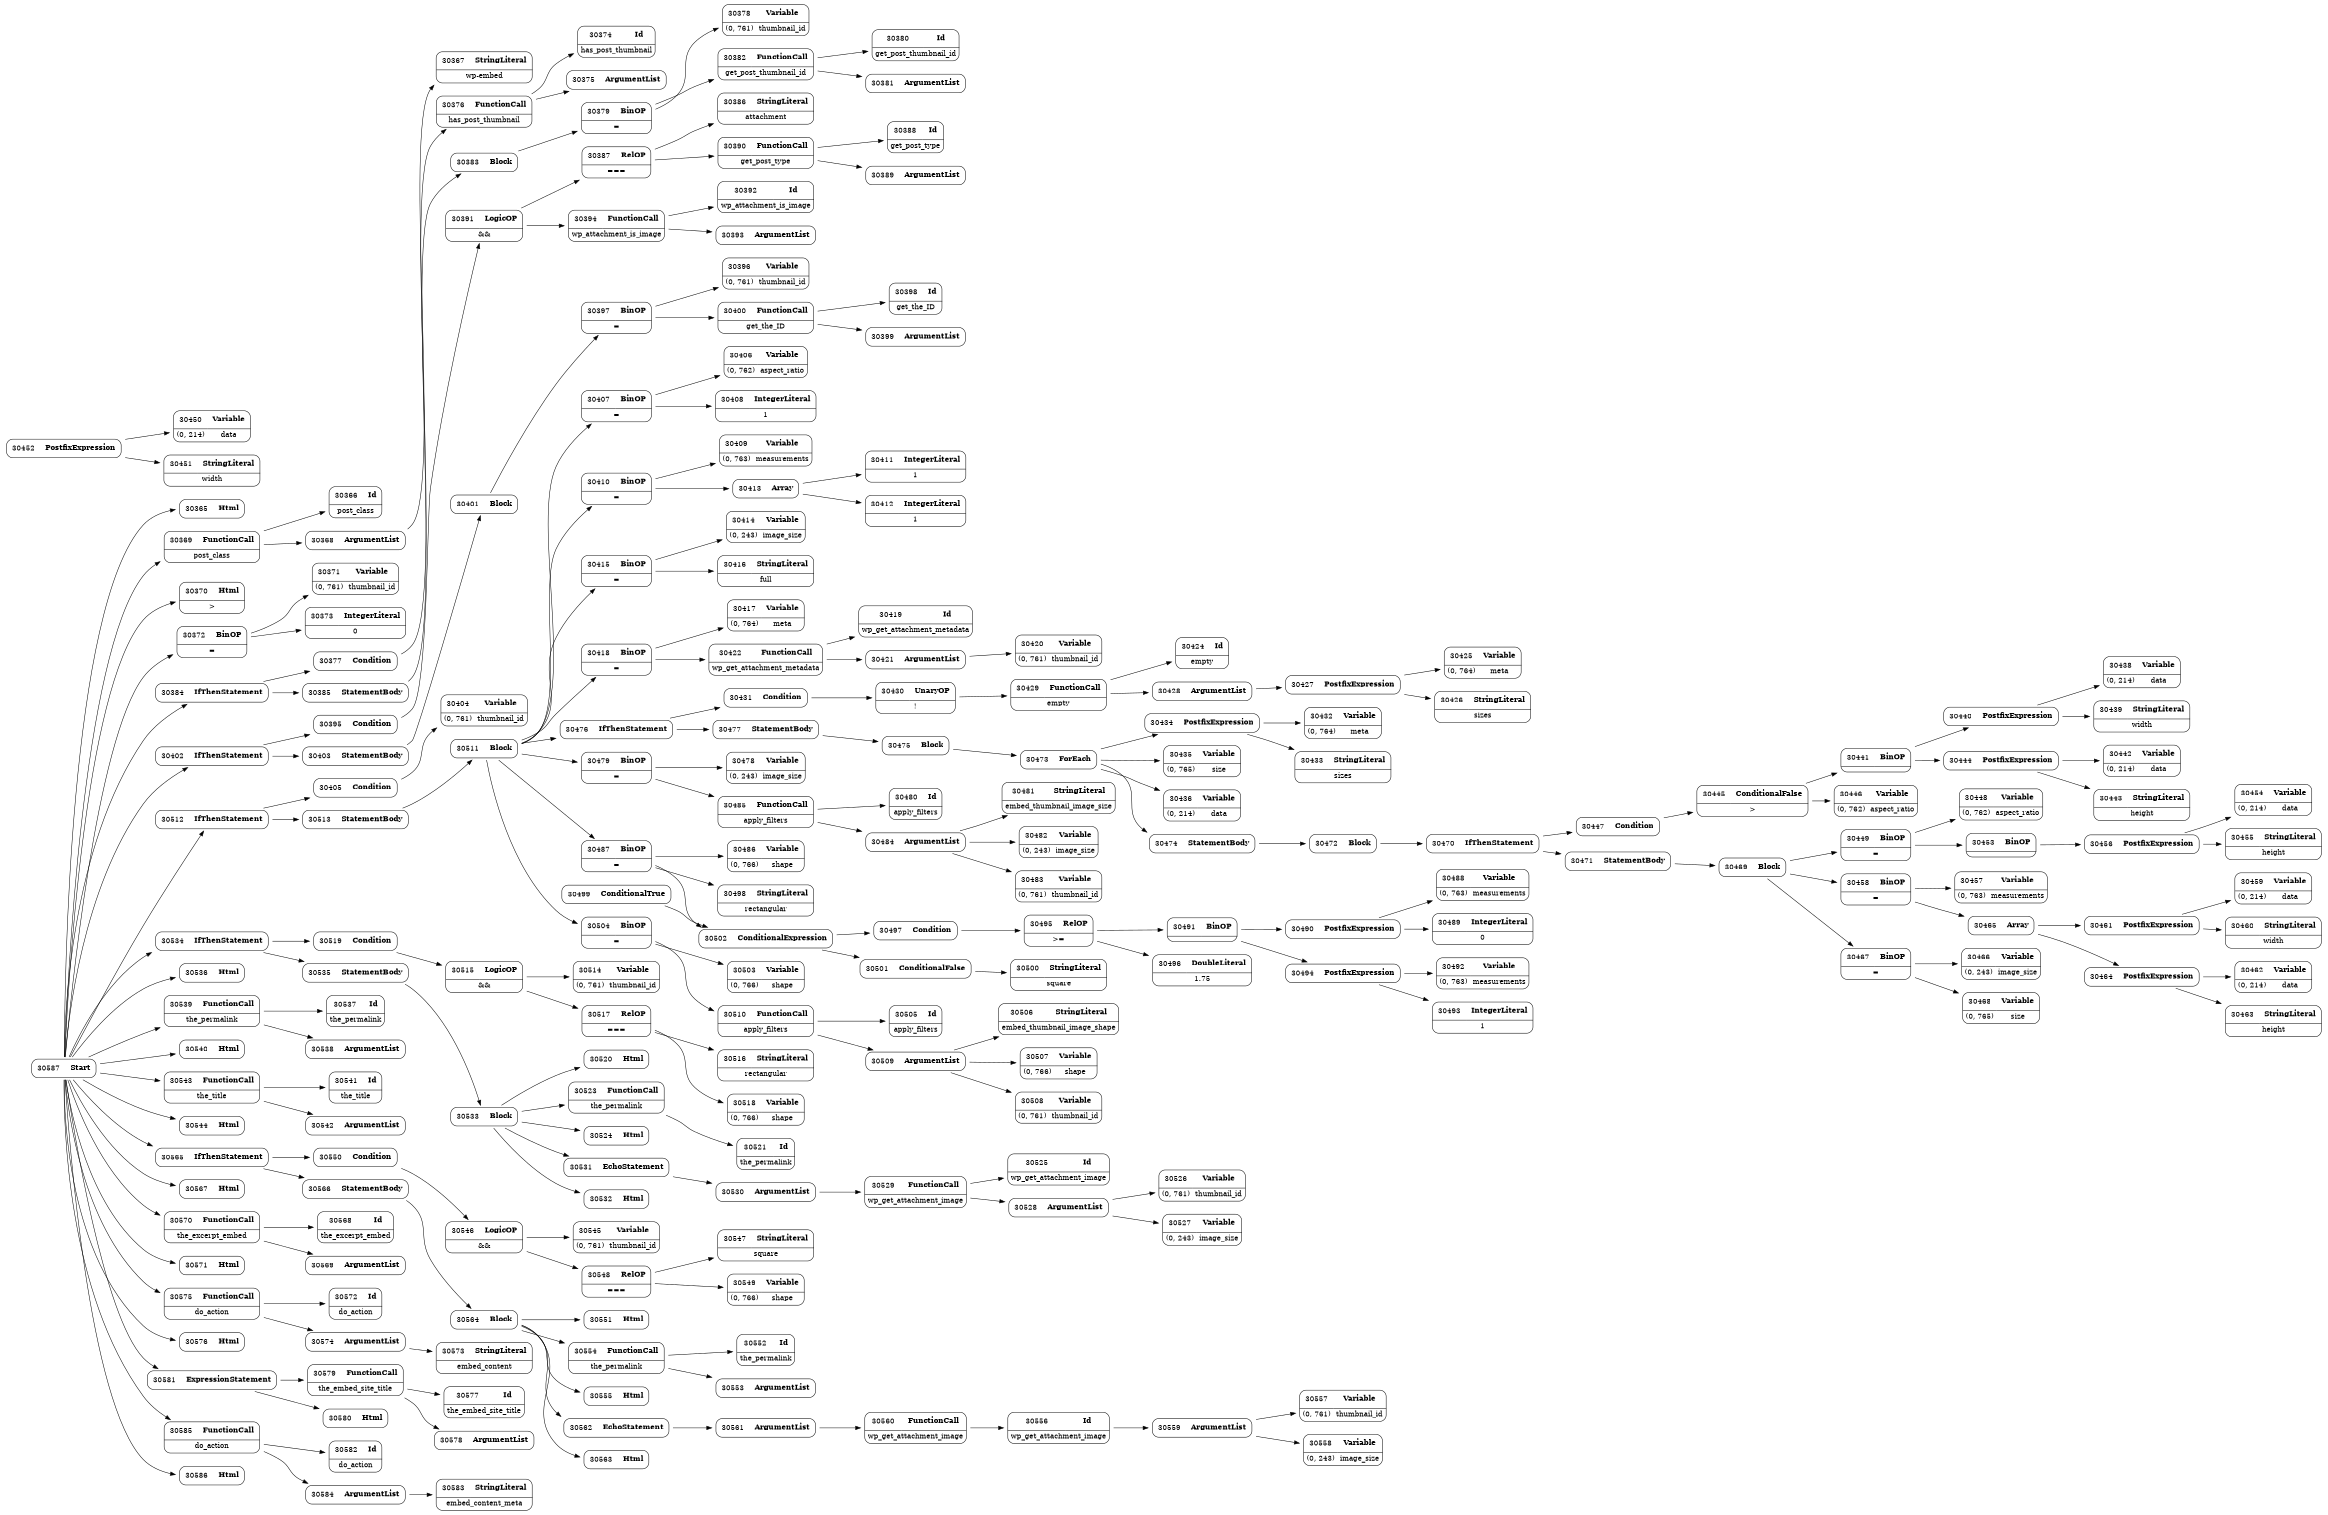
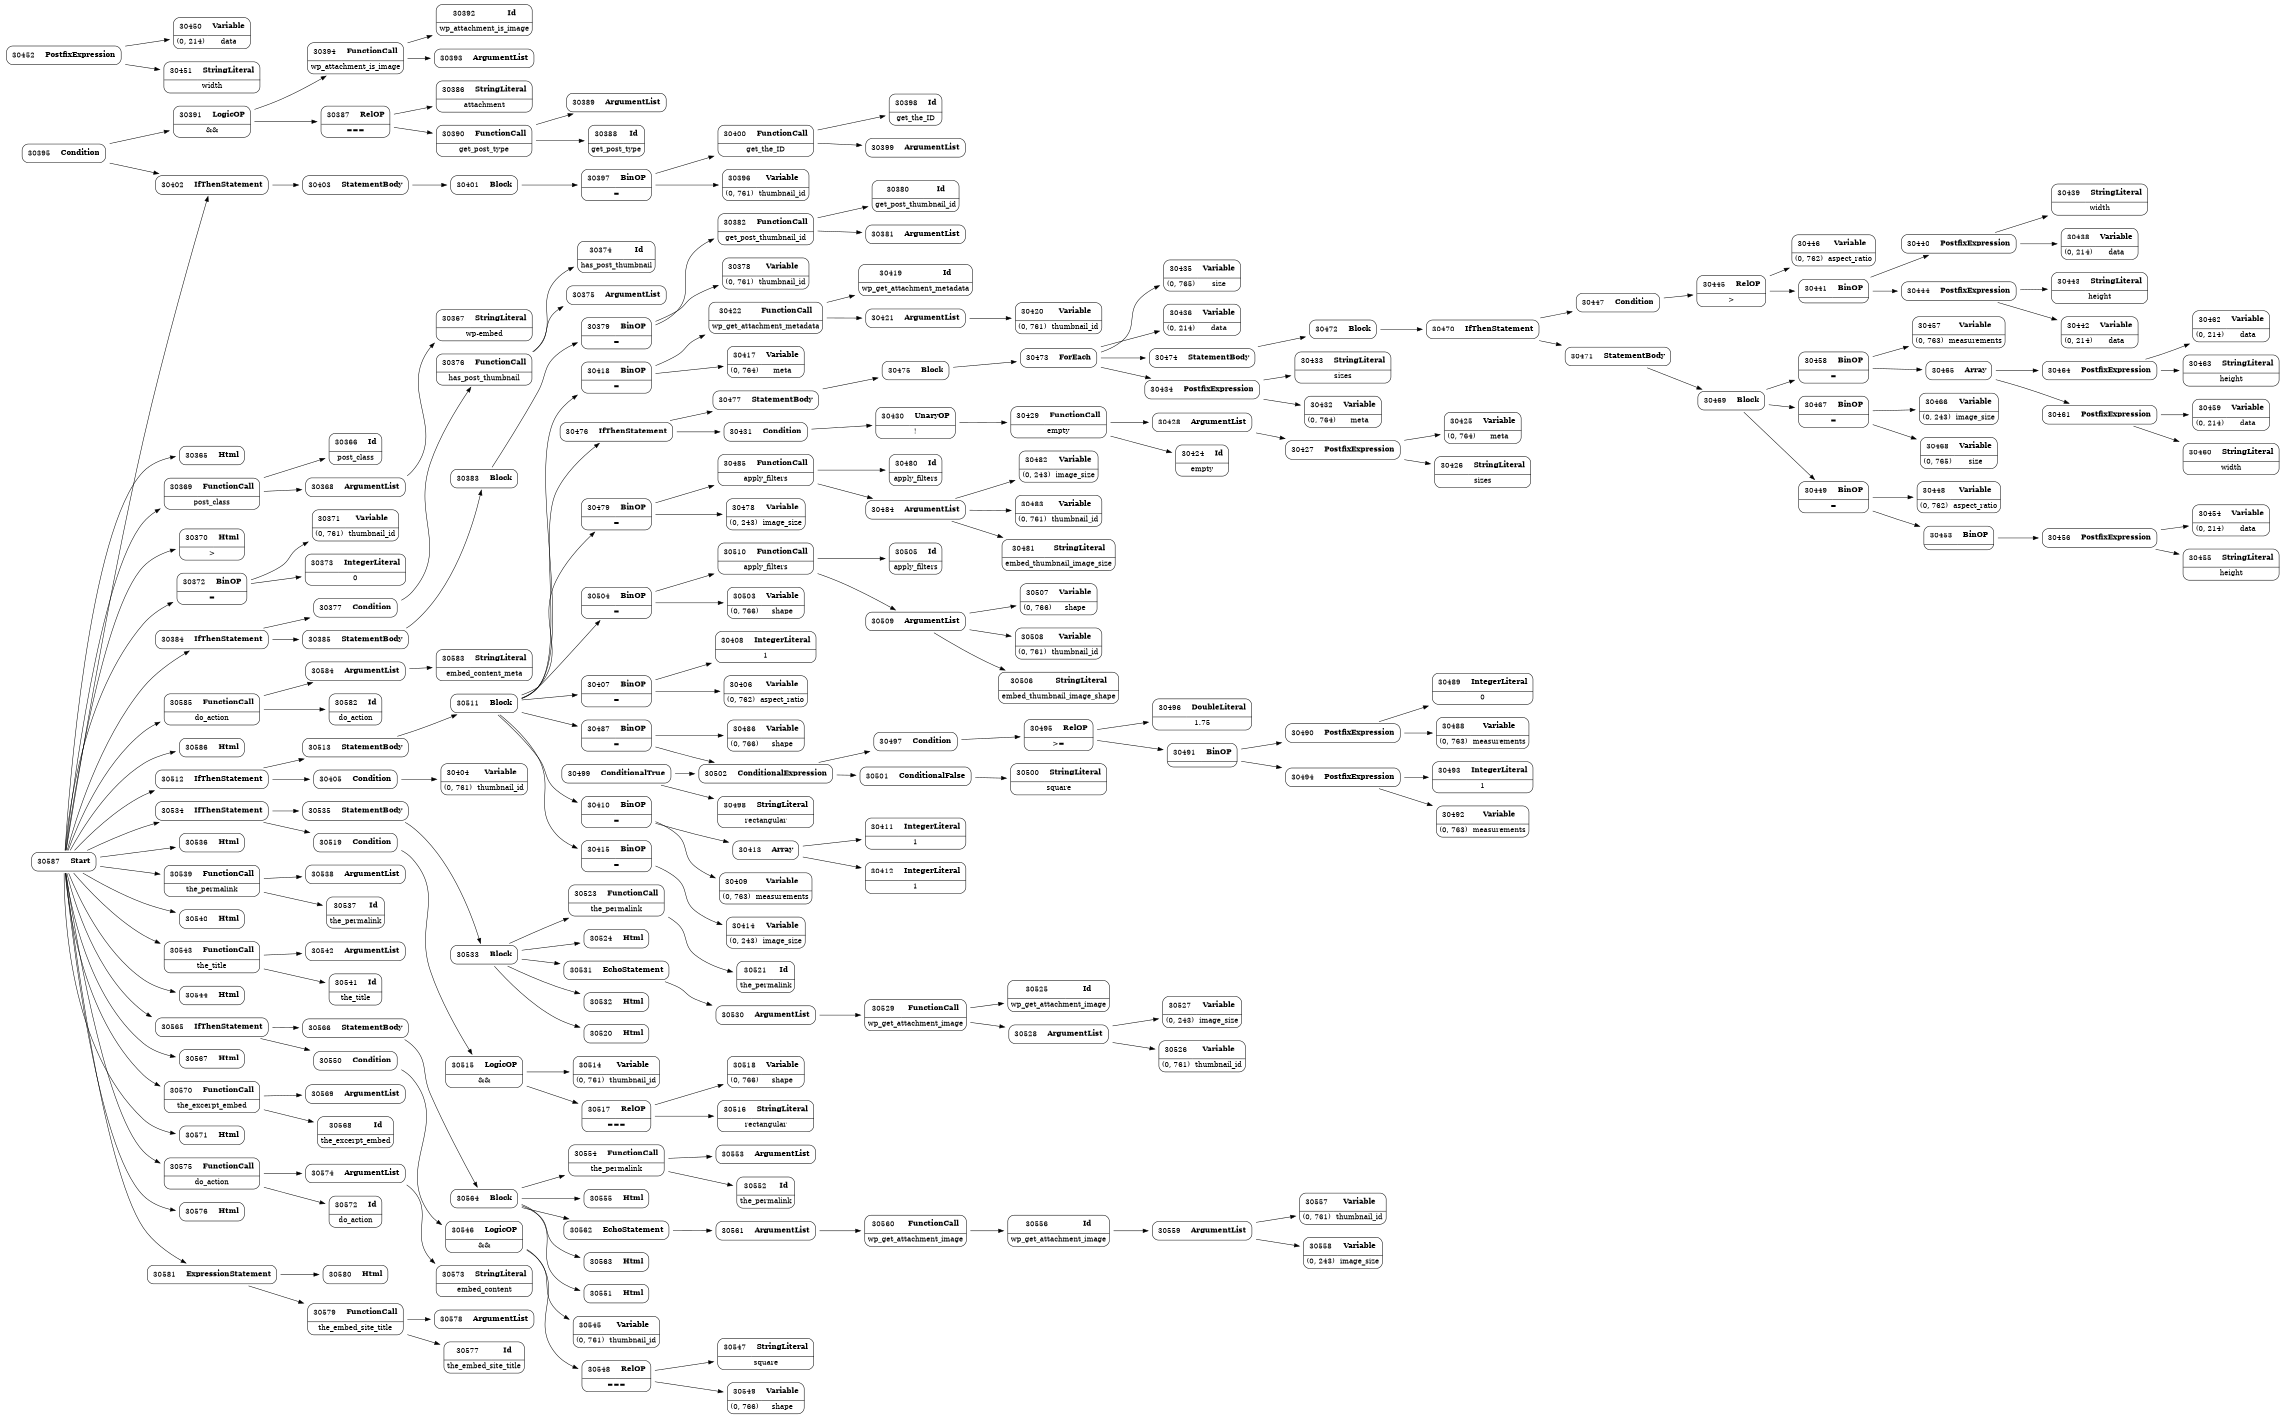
(766, 571) -> none
(284, 740) -> (132, 168)
(1769, 794) -> (1748, 284)
(682, 876) -> (685, 791)
